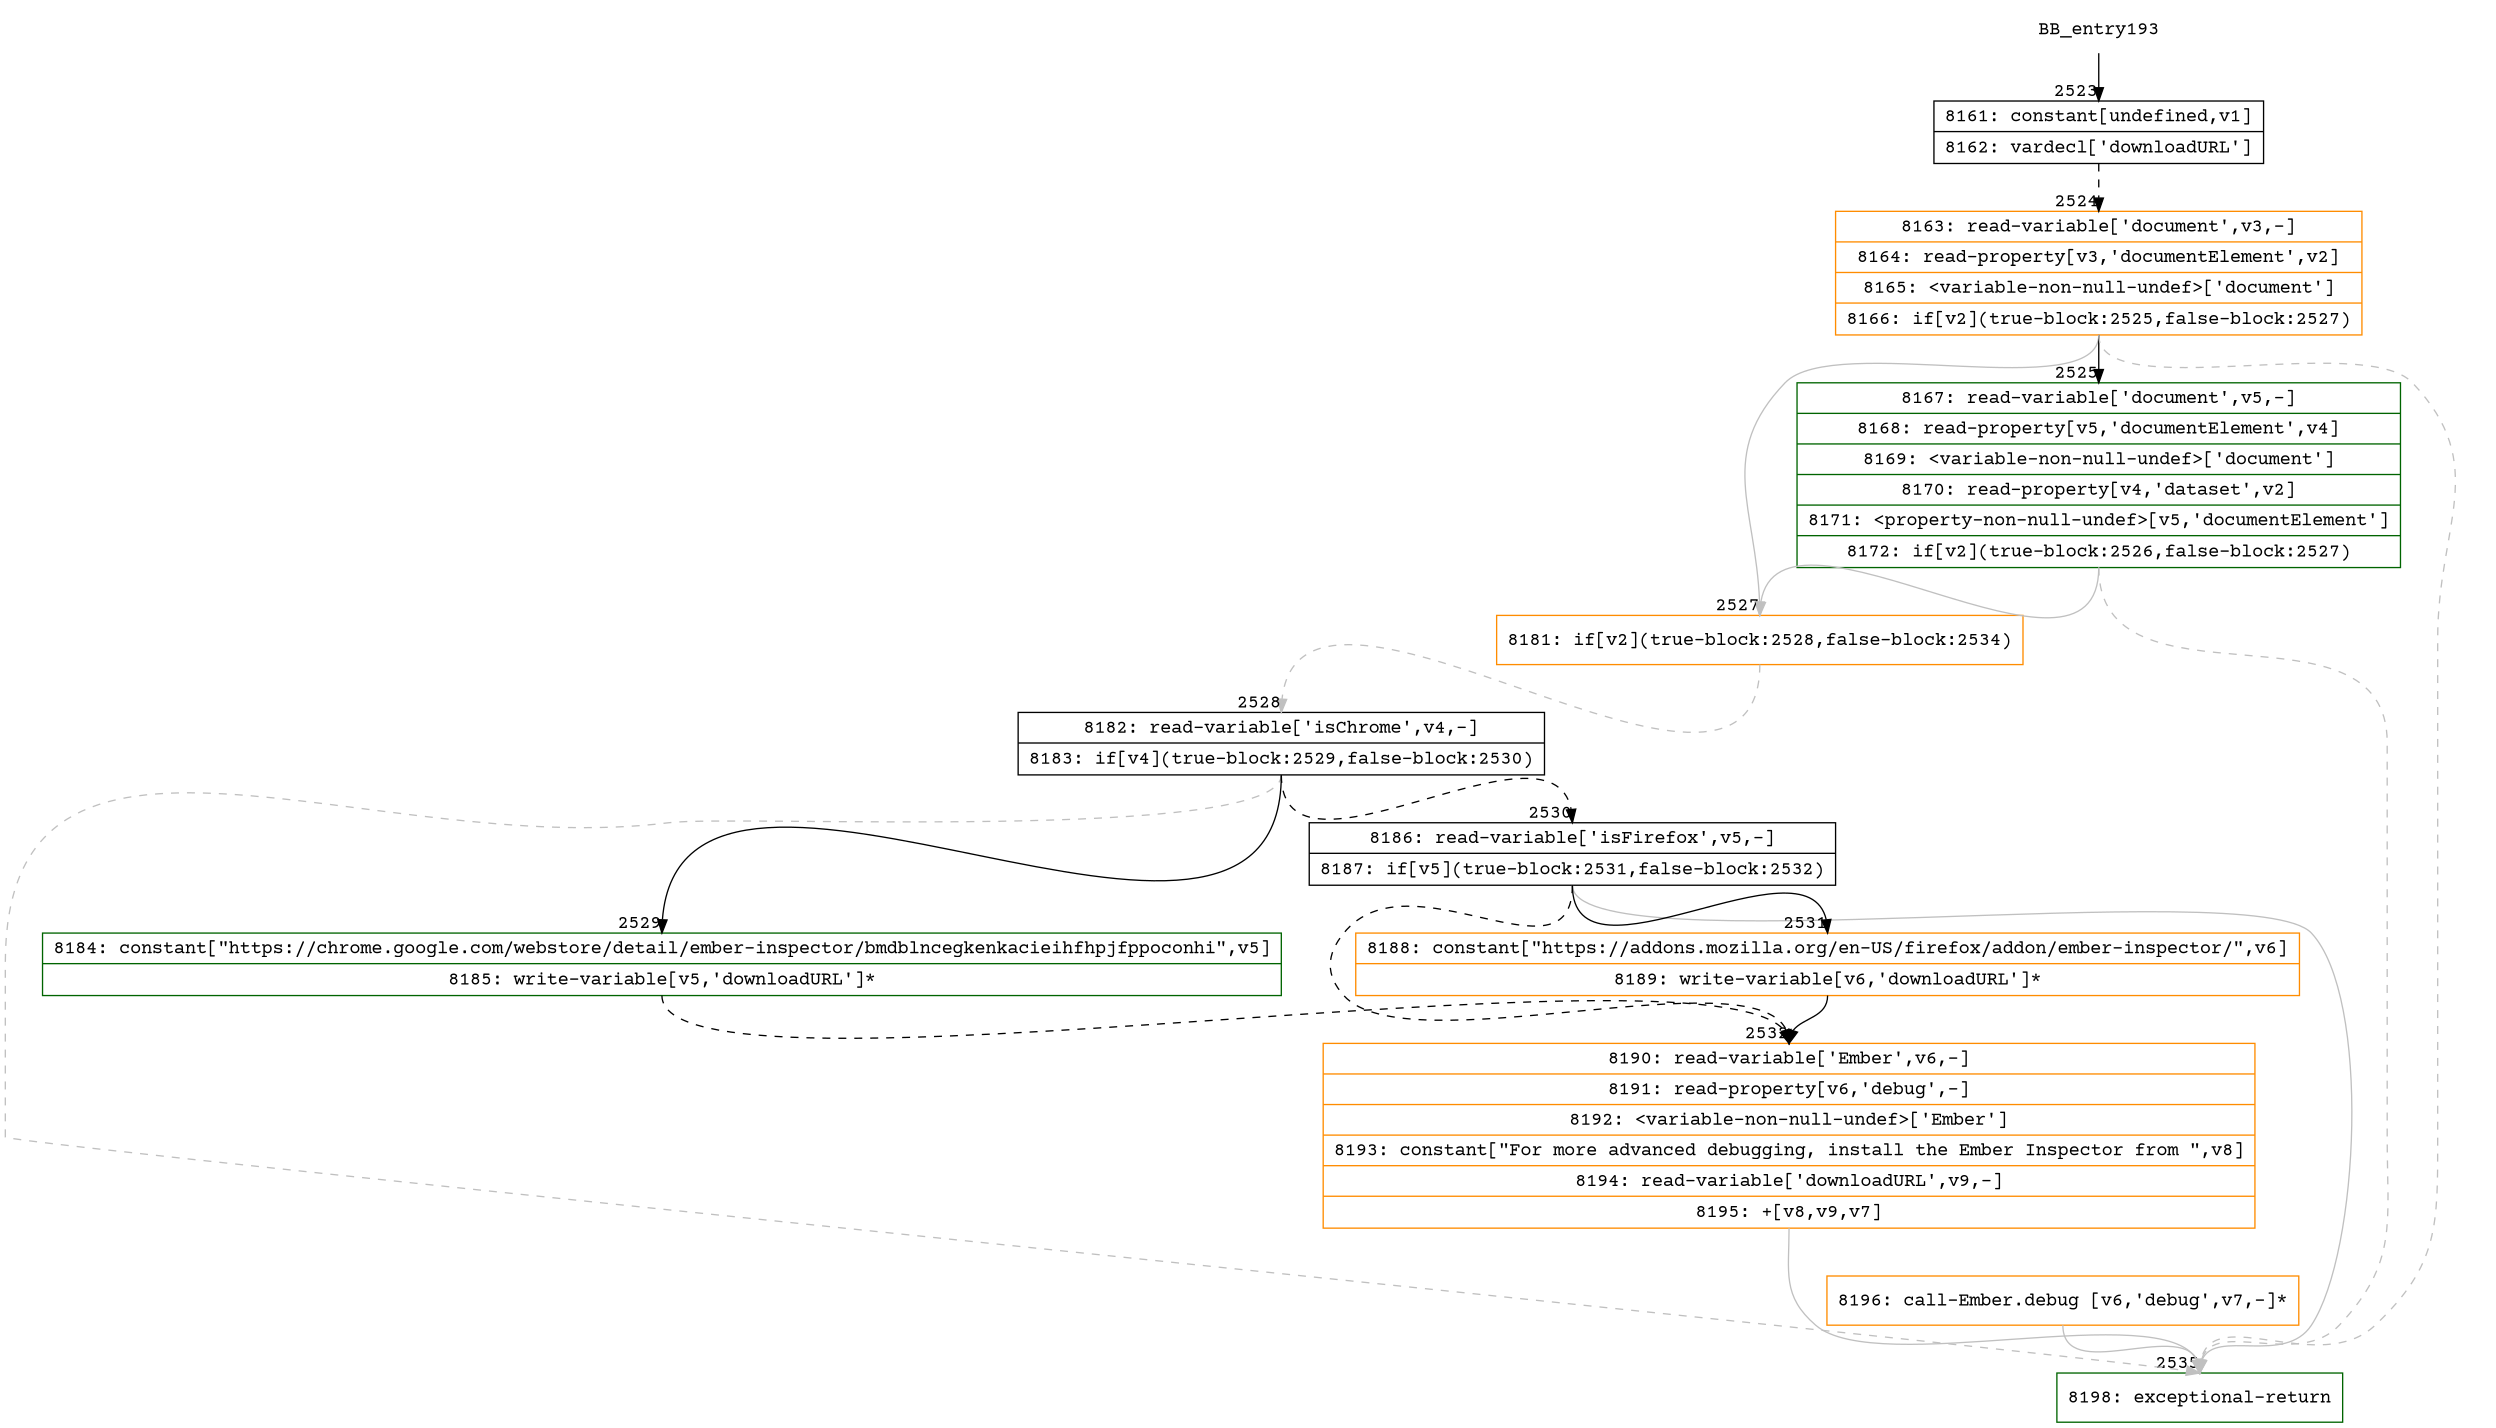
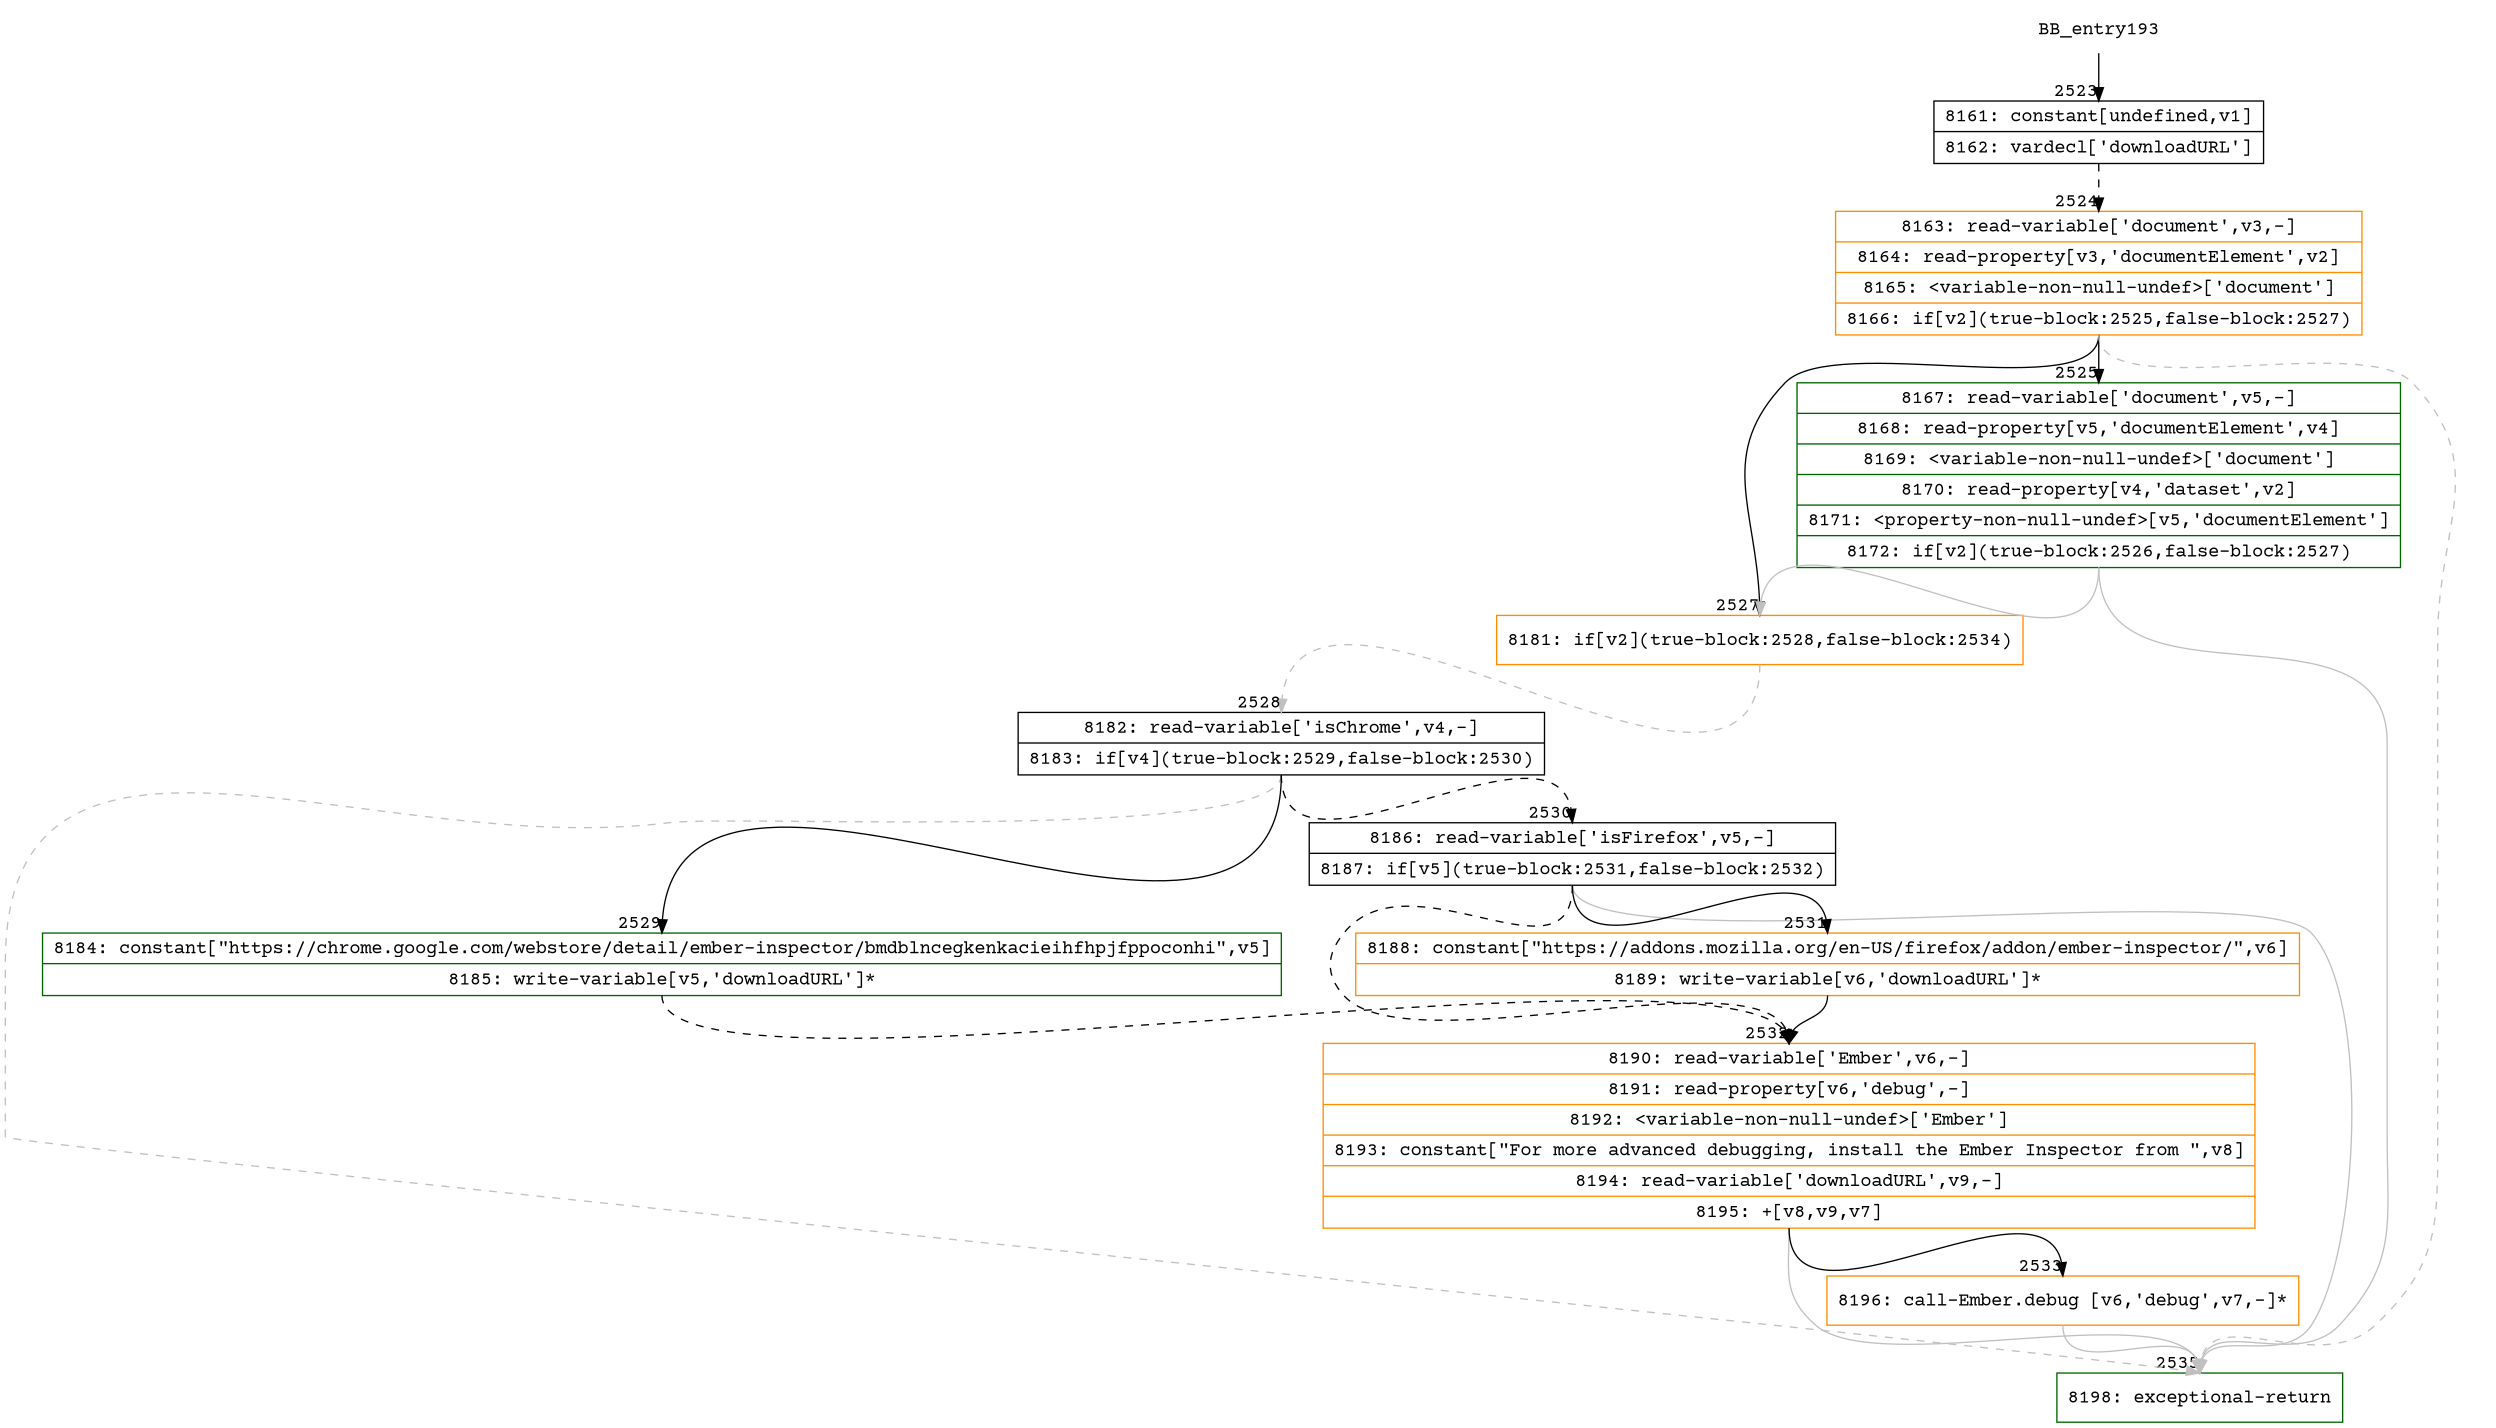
(1832, 367) -> (1832, 367)
(2387, 927) -> (2387, 927)
none -> (1919, 1254)
